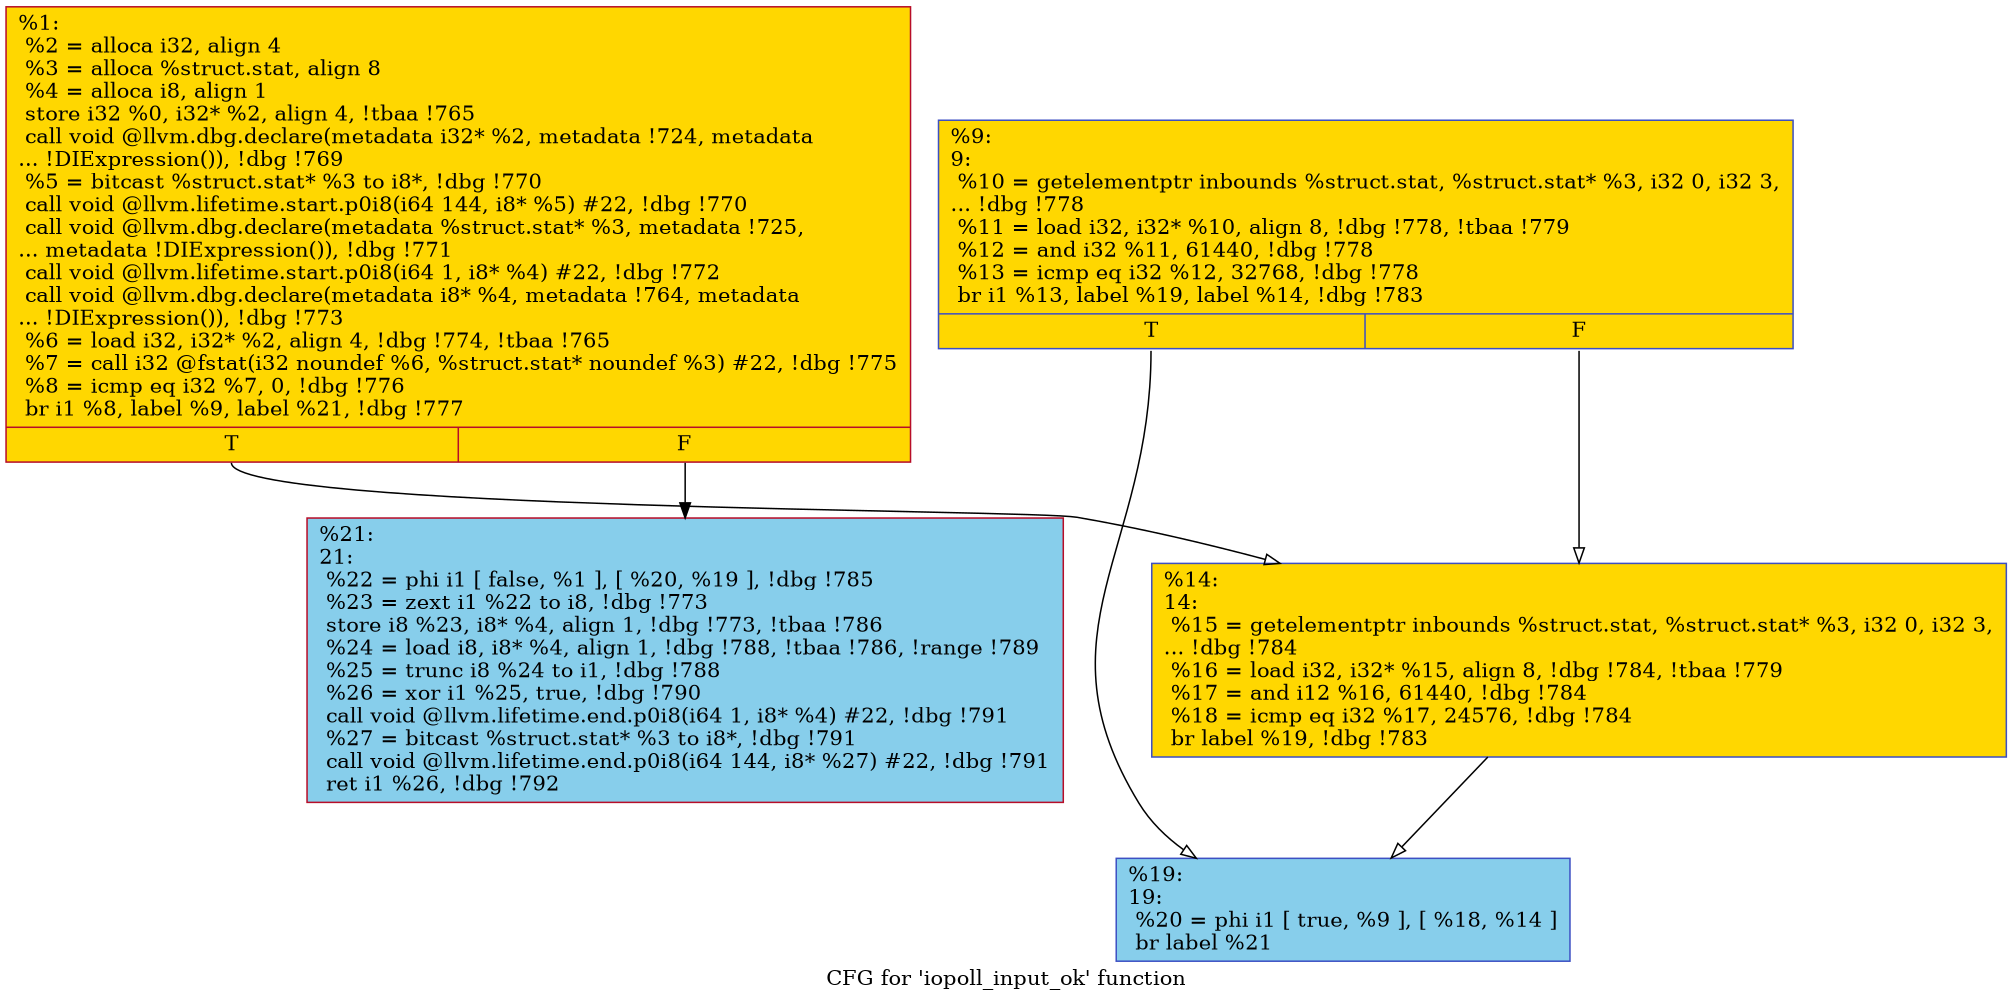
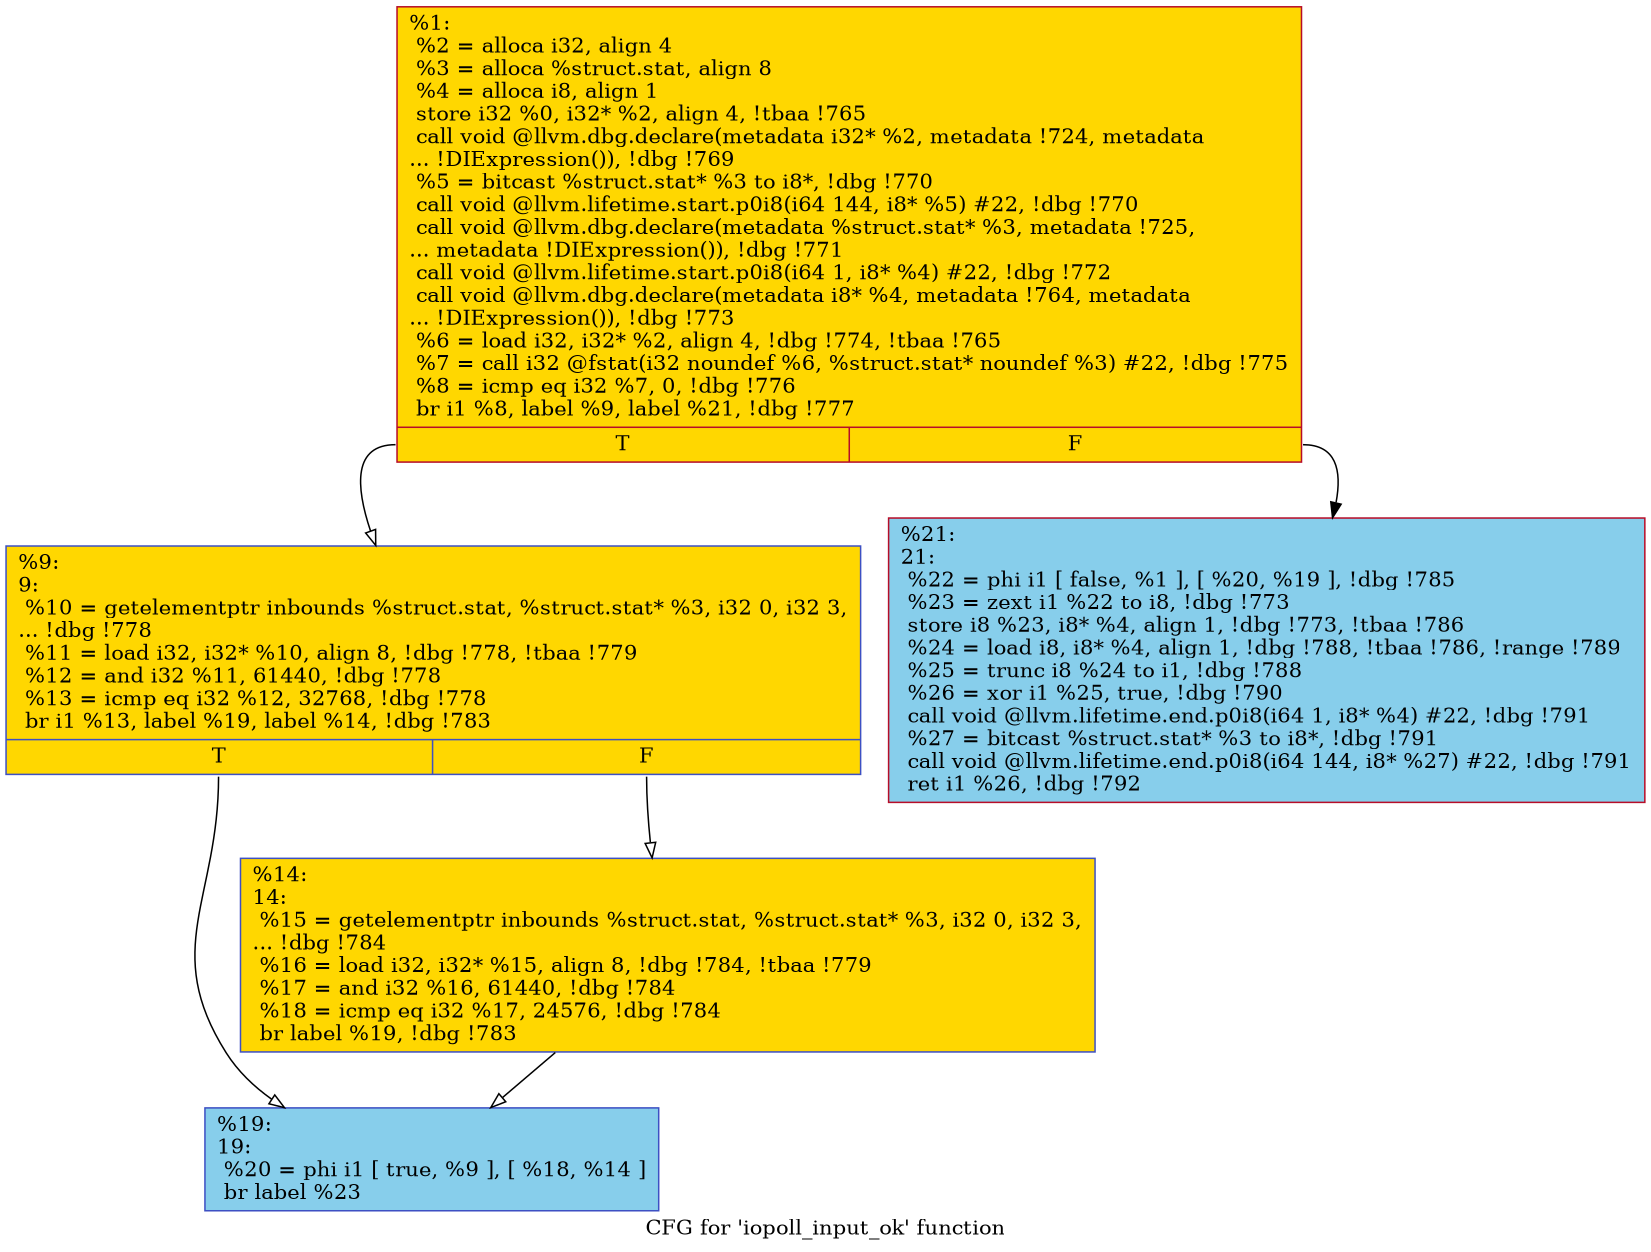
(748, 508) -> (361, 478)
(1376, 693) -> (464, 988)
(1201, 943) -> (290, 1193)
